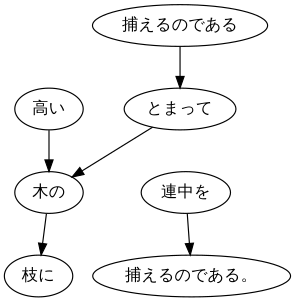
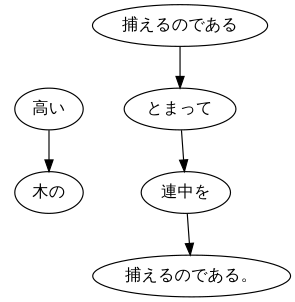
(117, 149) -> (183, 145)
(39, 276) -> none
